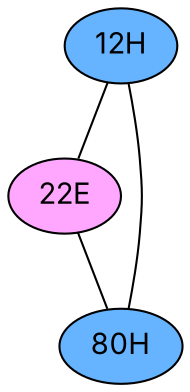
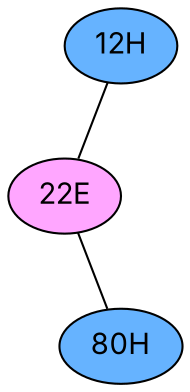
(142, 196) -> none
